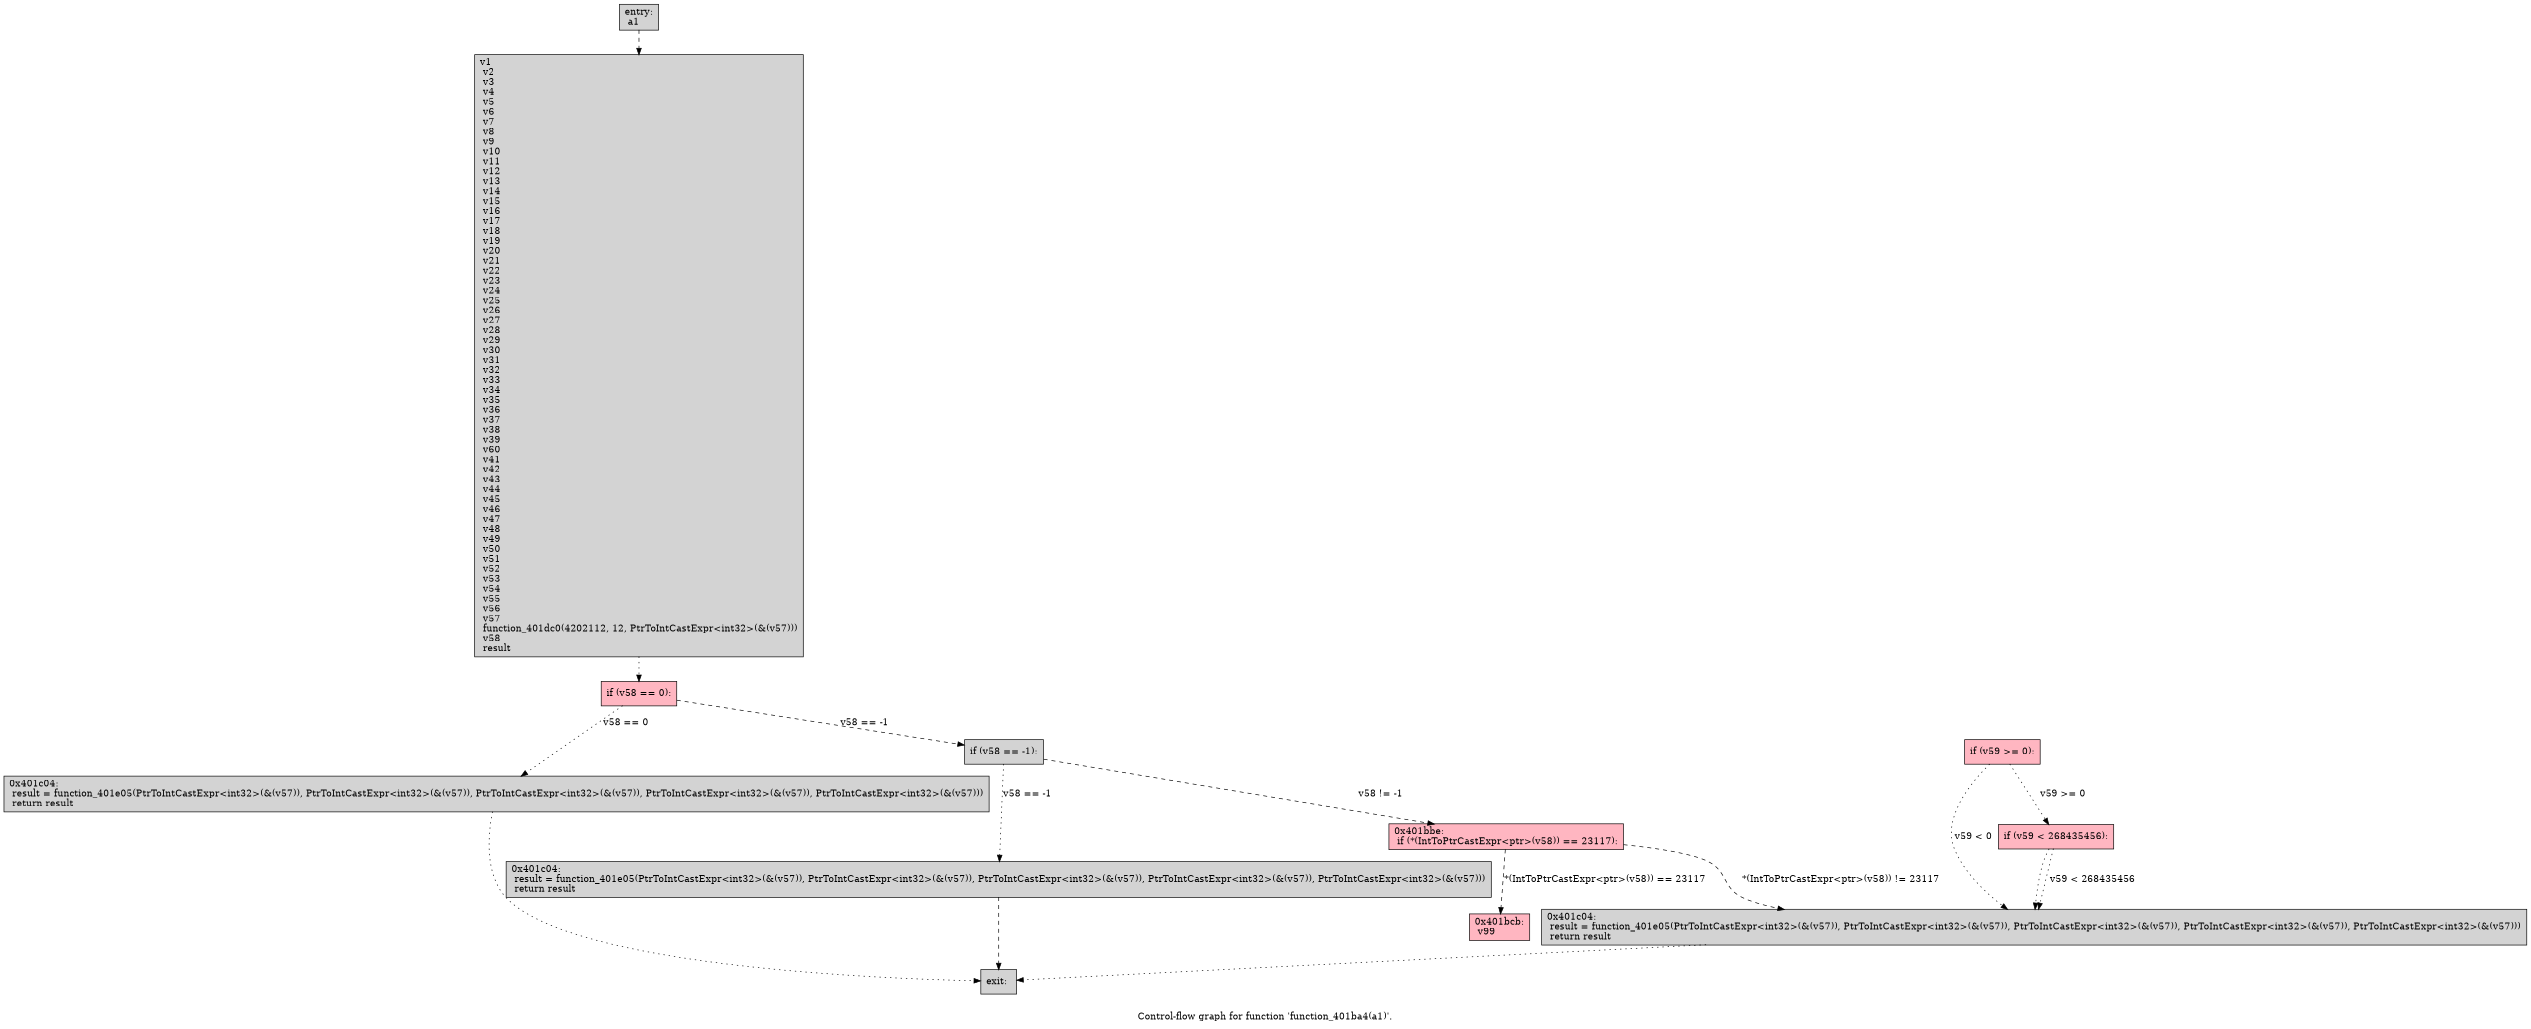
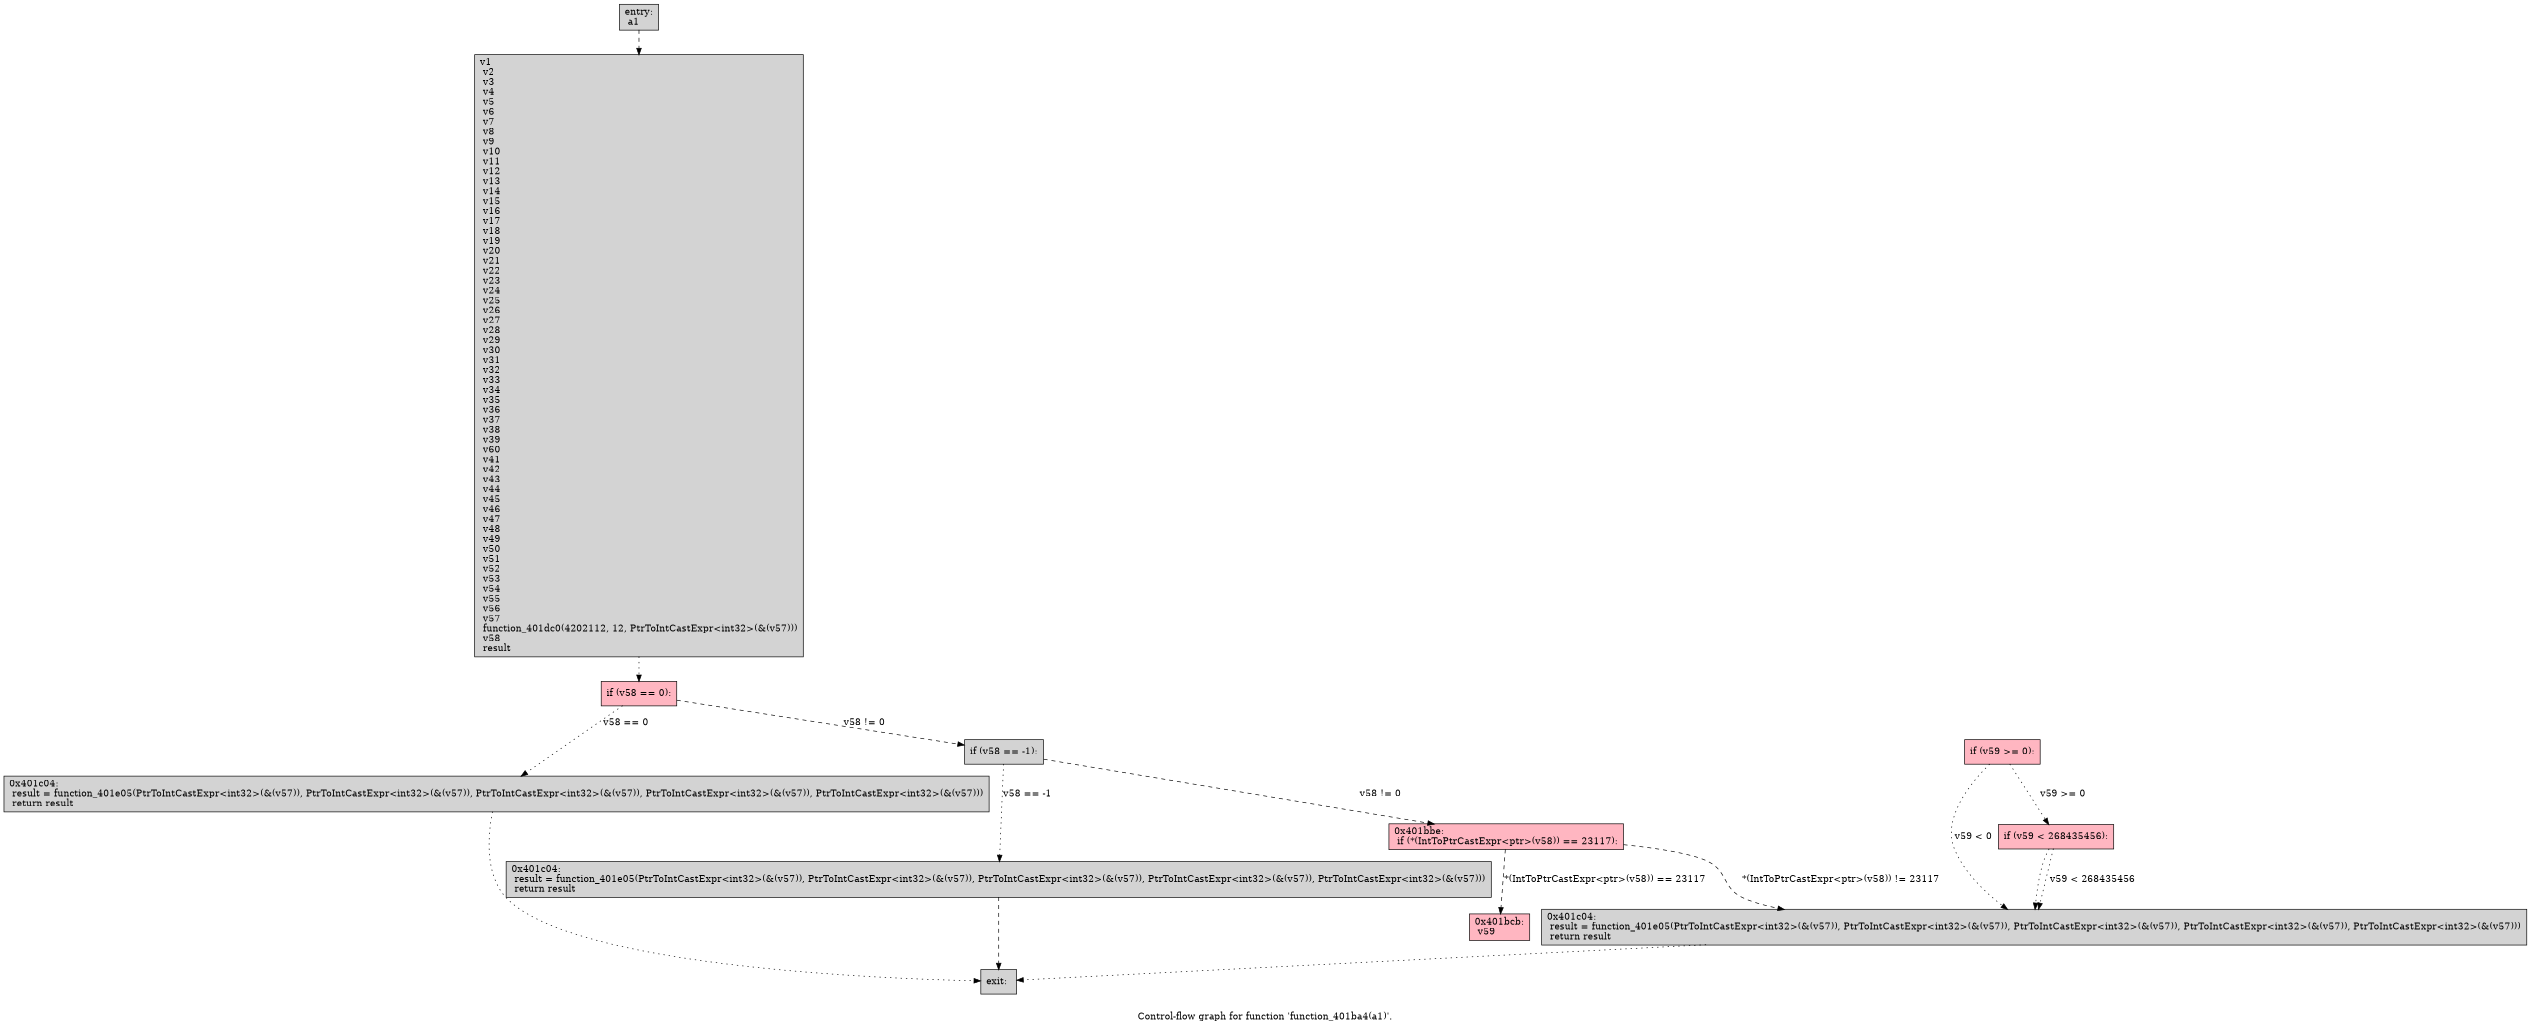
(865, 723) -> (865, 723)
(1381, 794) -> (1381, 794)
(1485, 932) -> (1485, 932)
